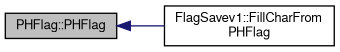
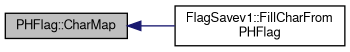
(61, 26) -> (66, 26)
